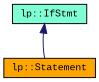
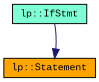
(43, 46) -> (56, 36)
